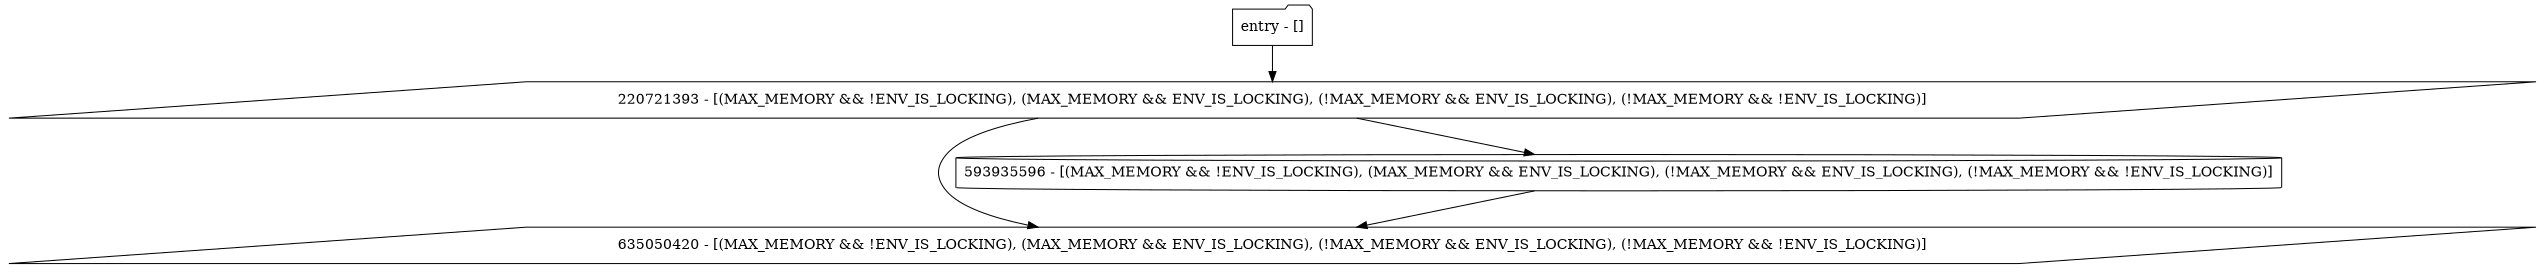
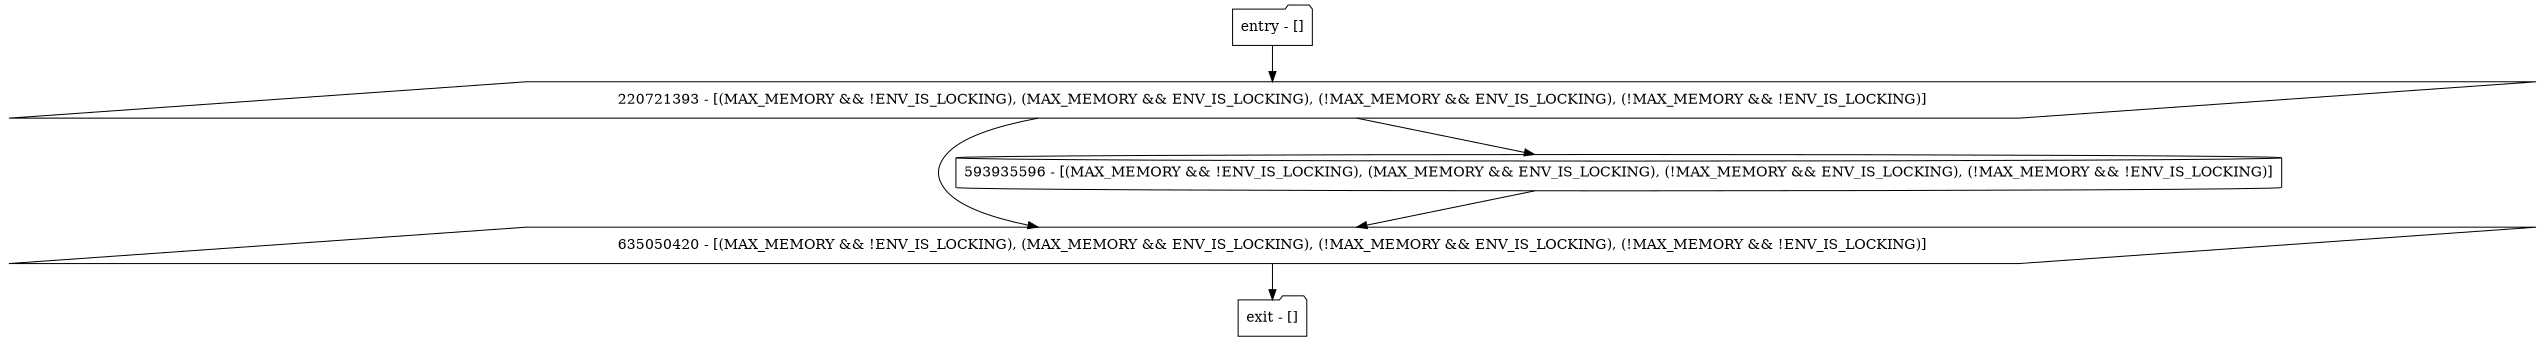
none -> (1272, 318)
